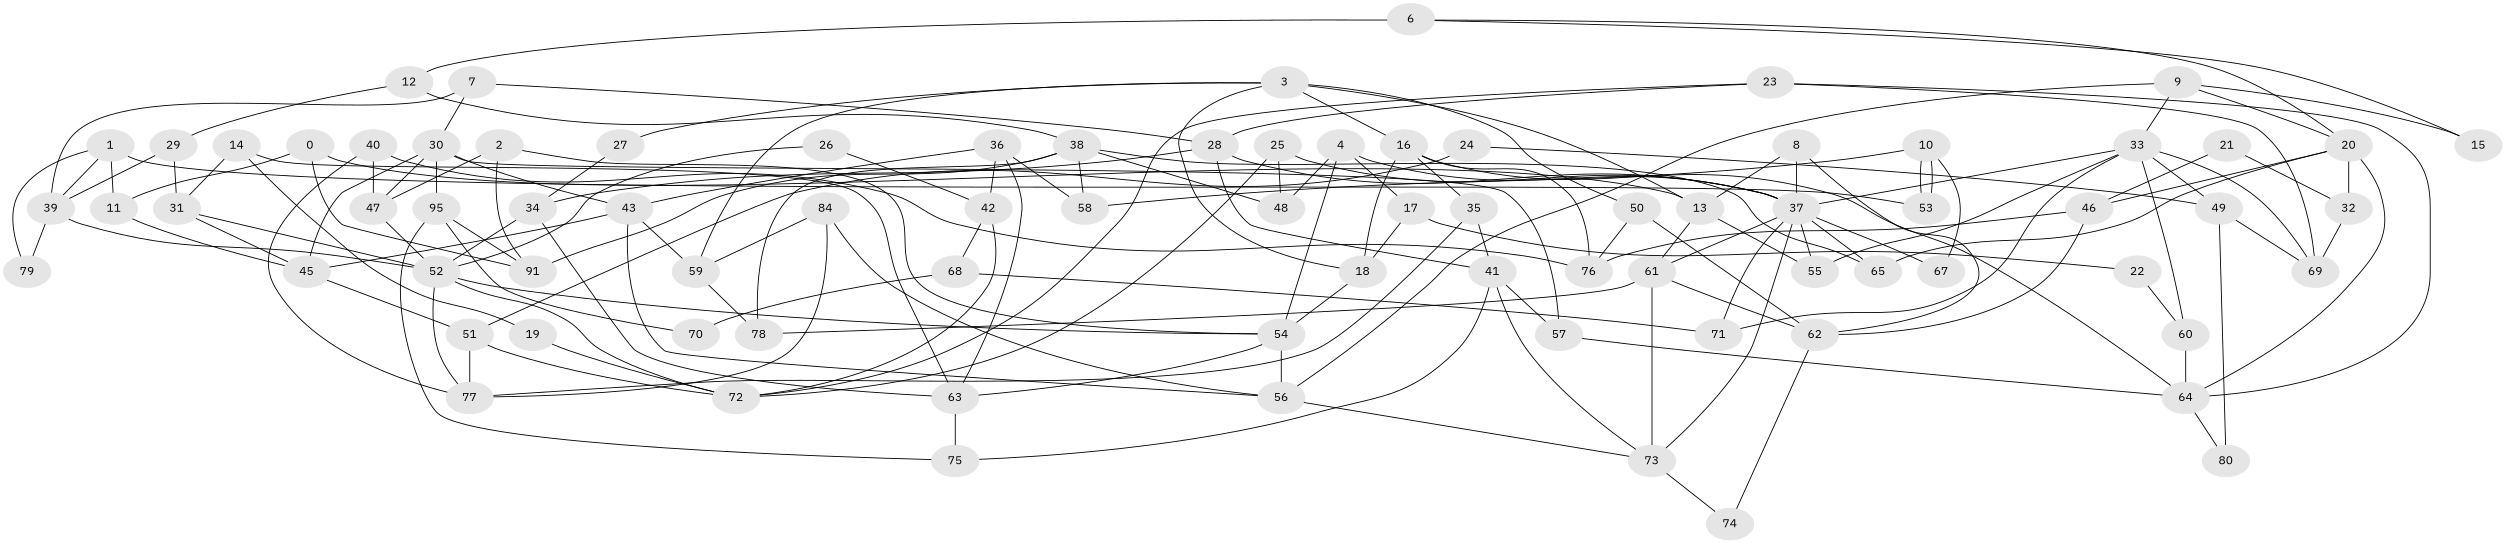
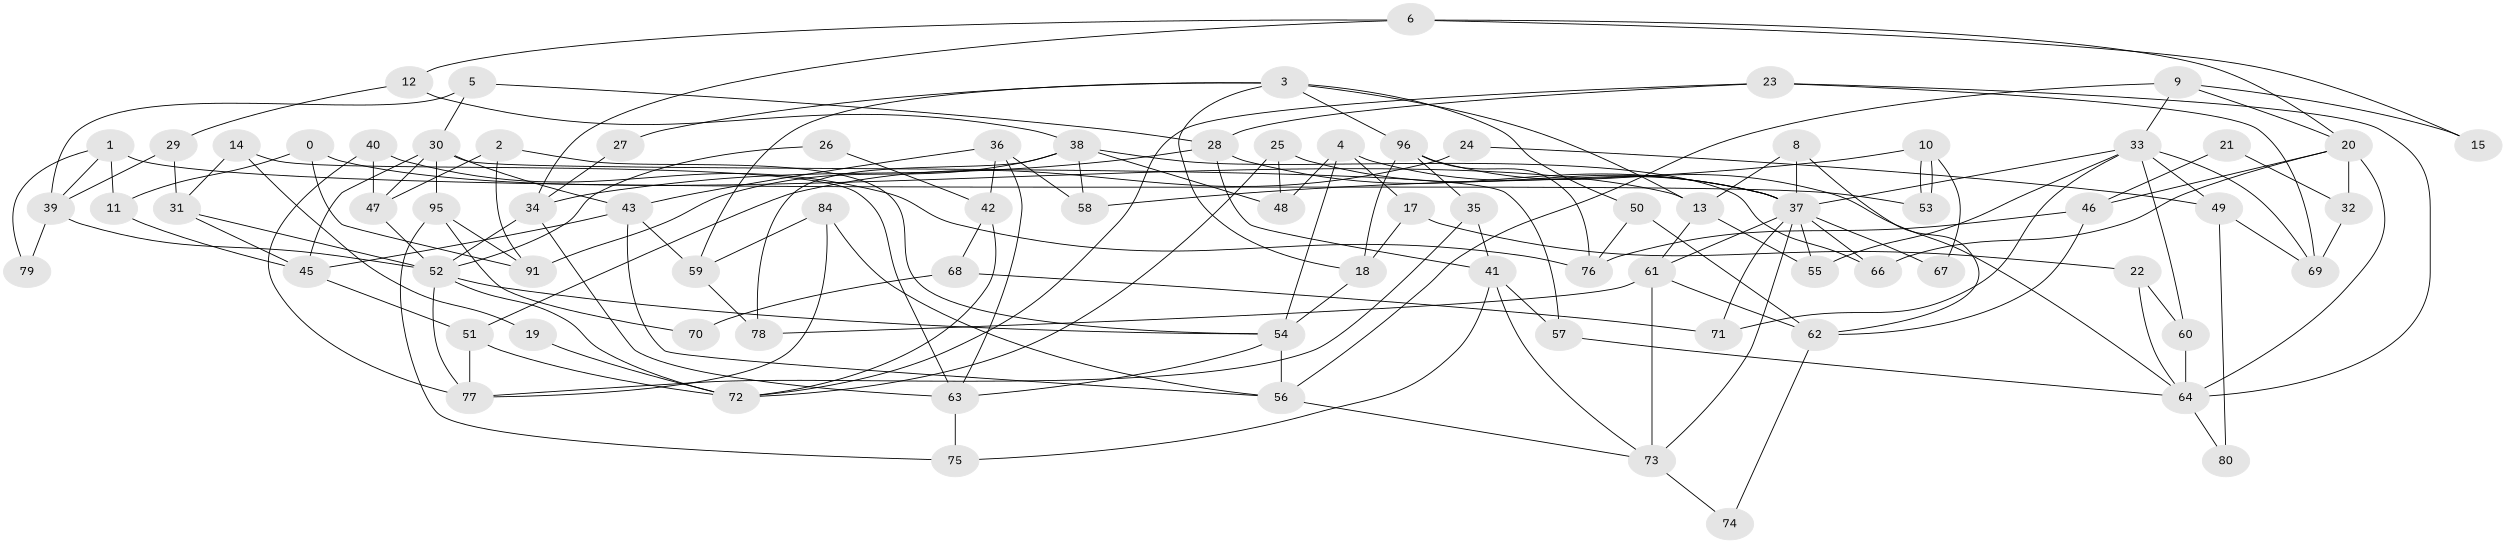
none -> (943, 51)
(472, 82) -> (472, 82)
(1404, 145) -> (1404, 145)
(1878, 272) -> (1878, 272)
none -> (2150, 338)
